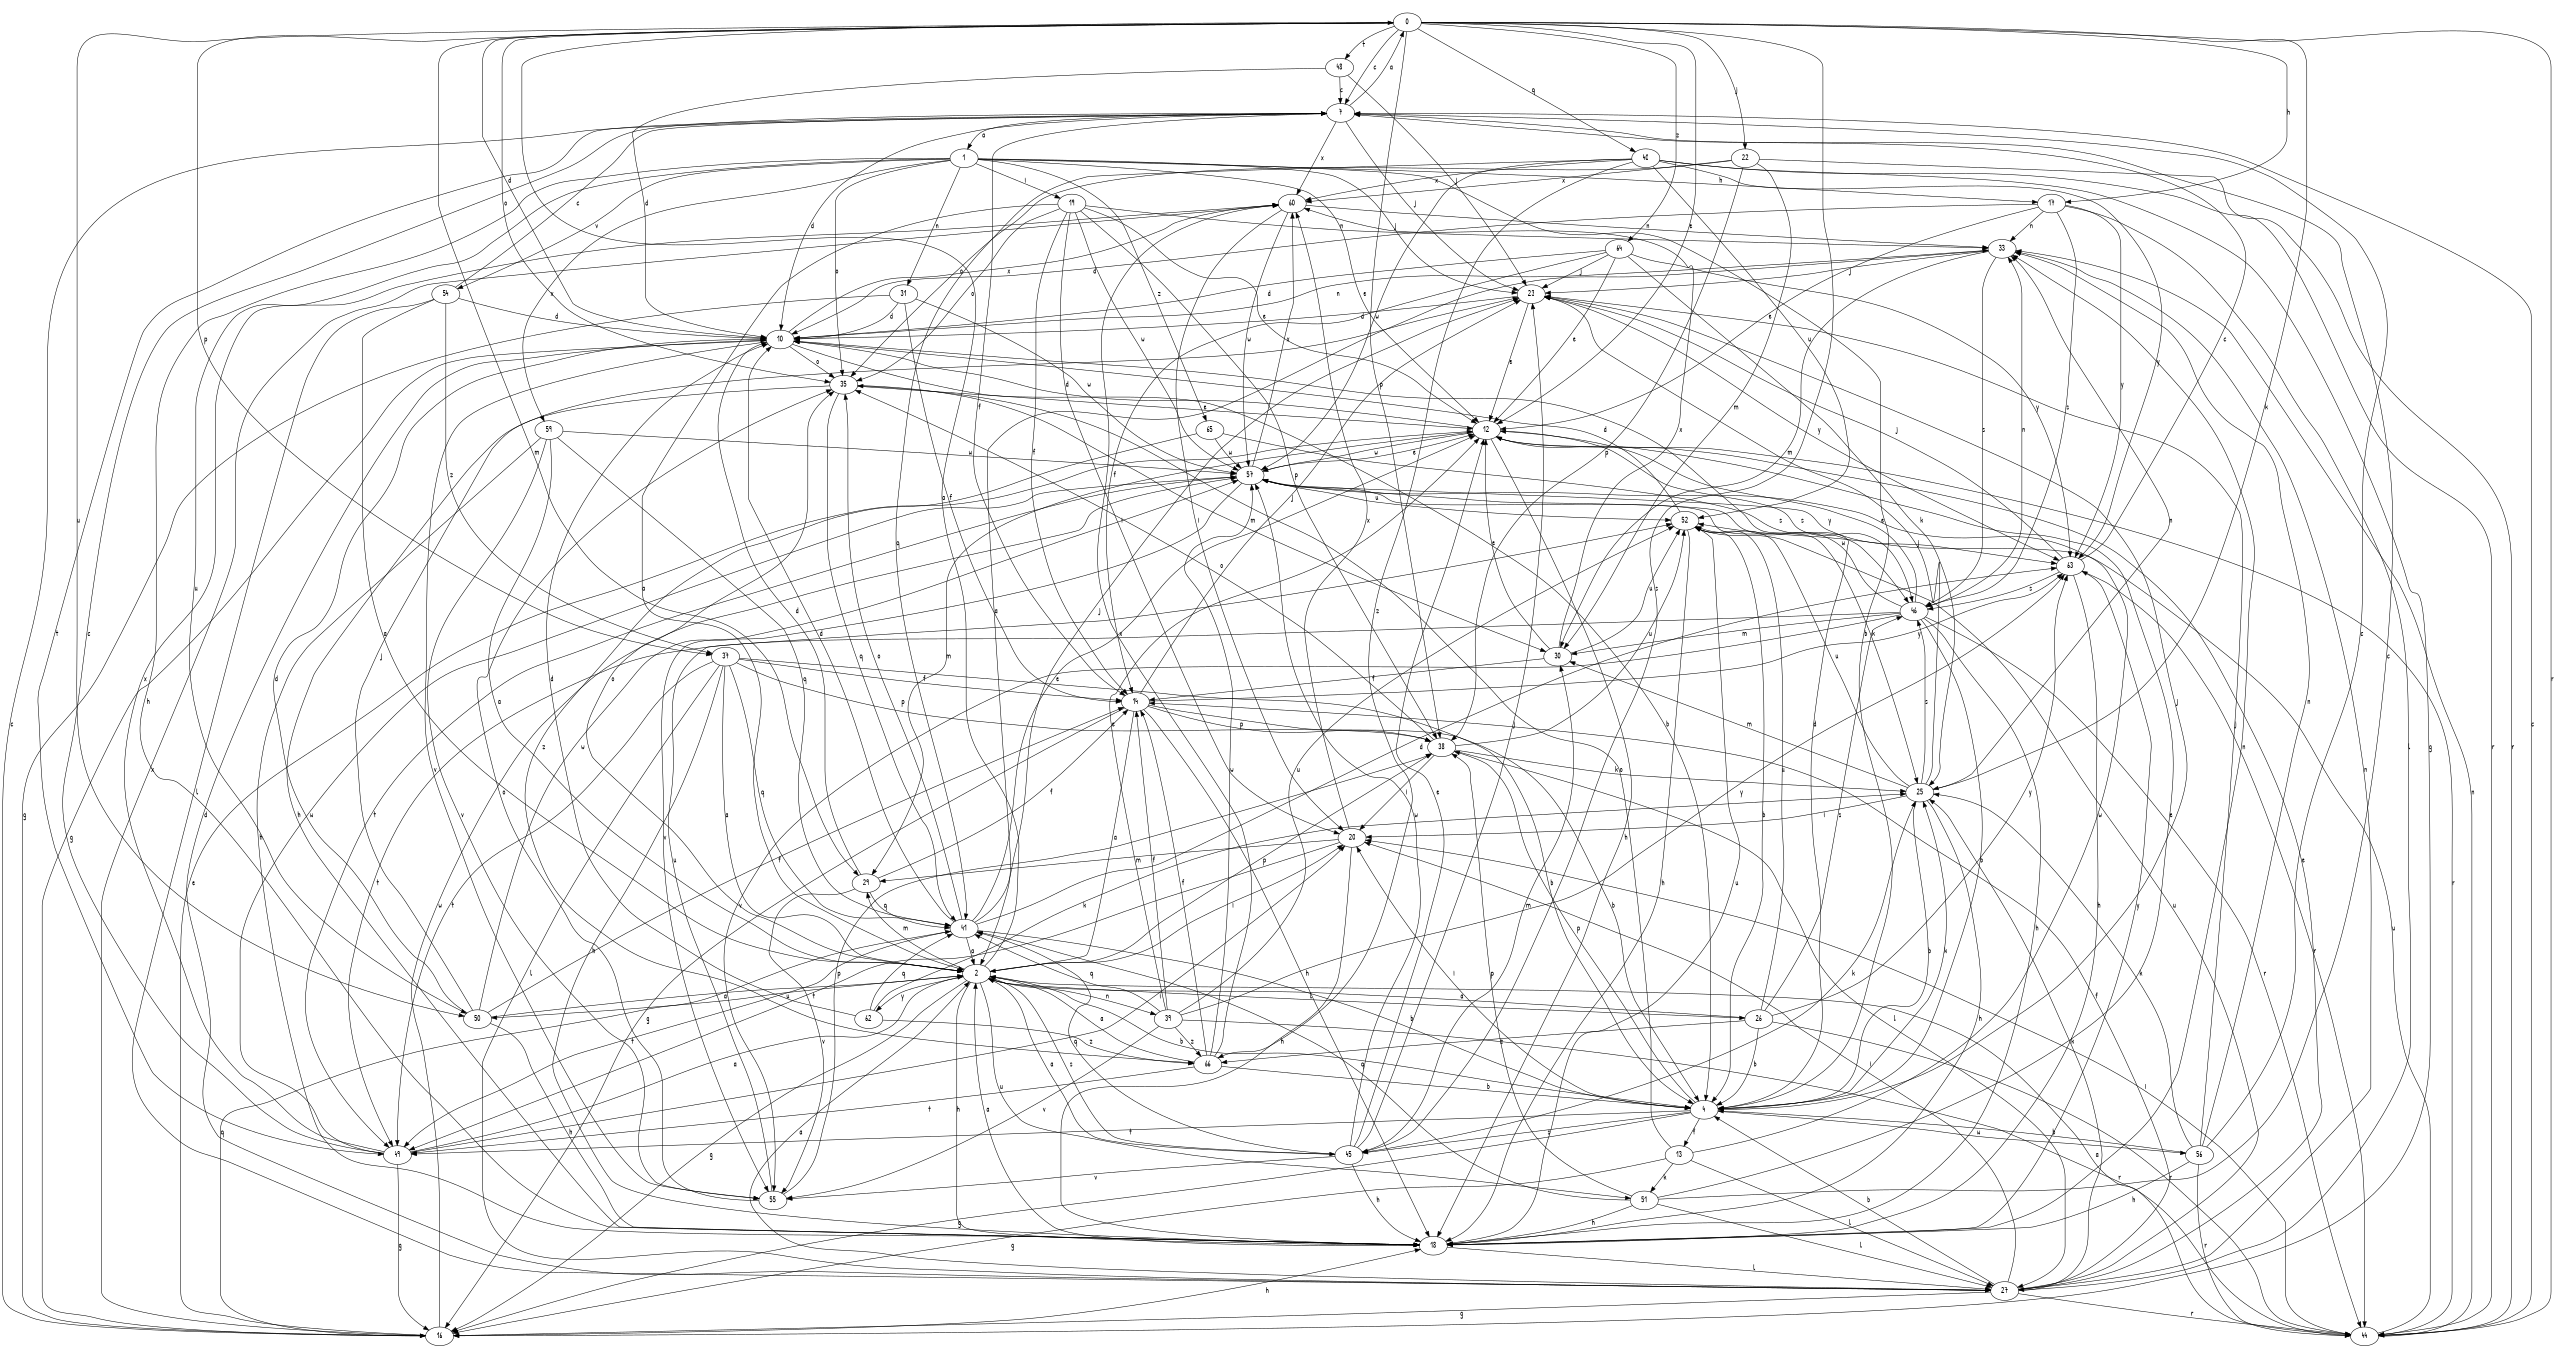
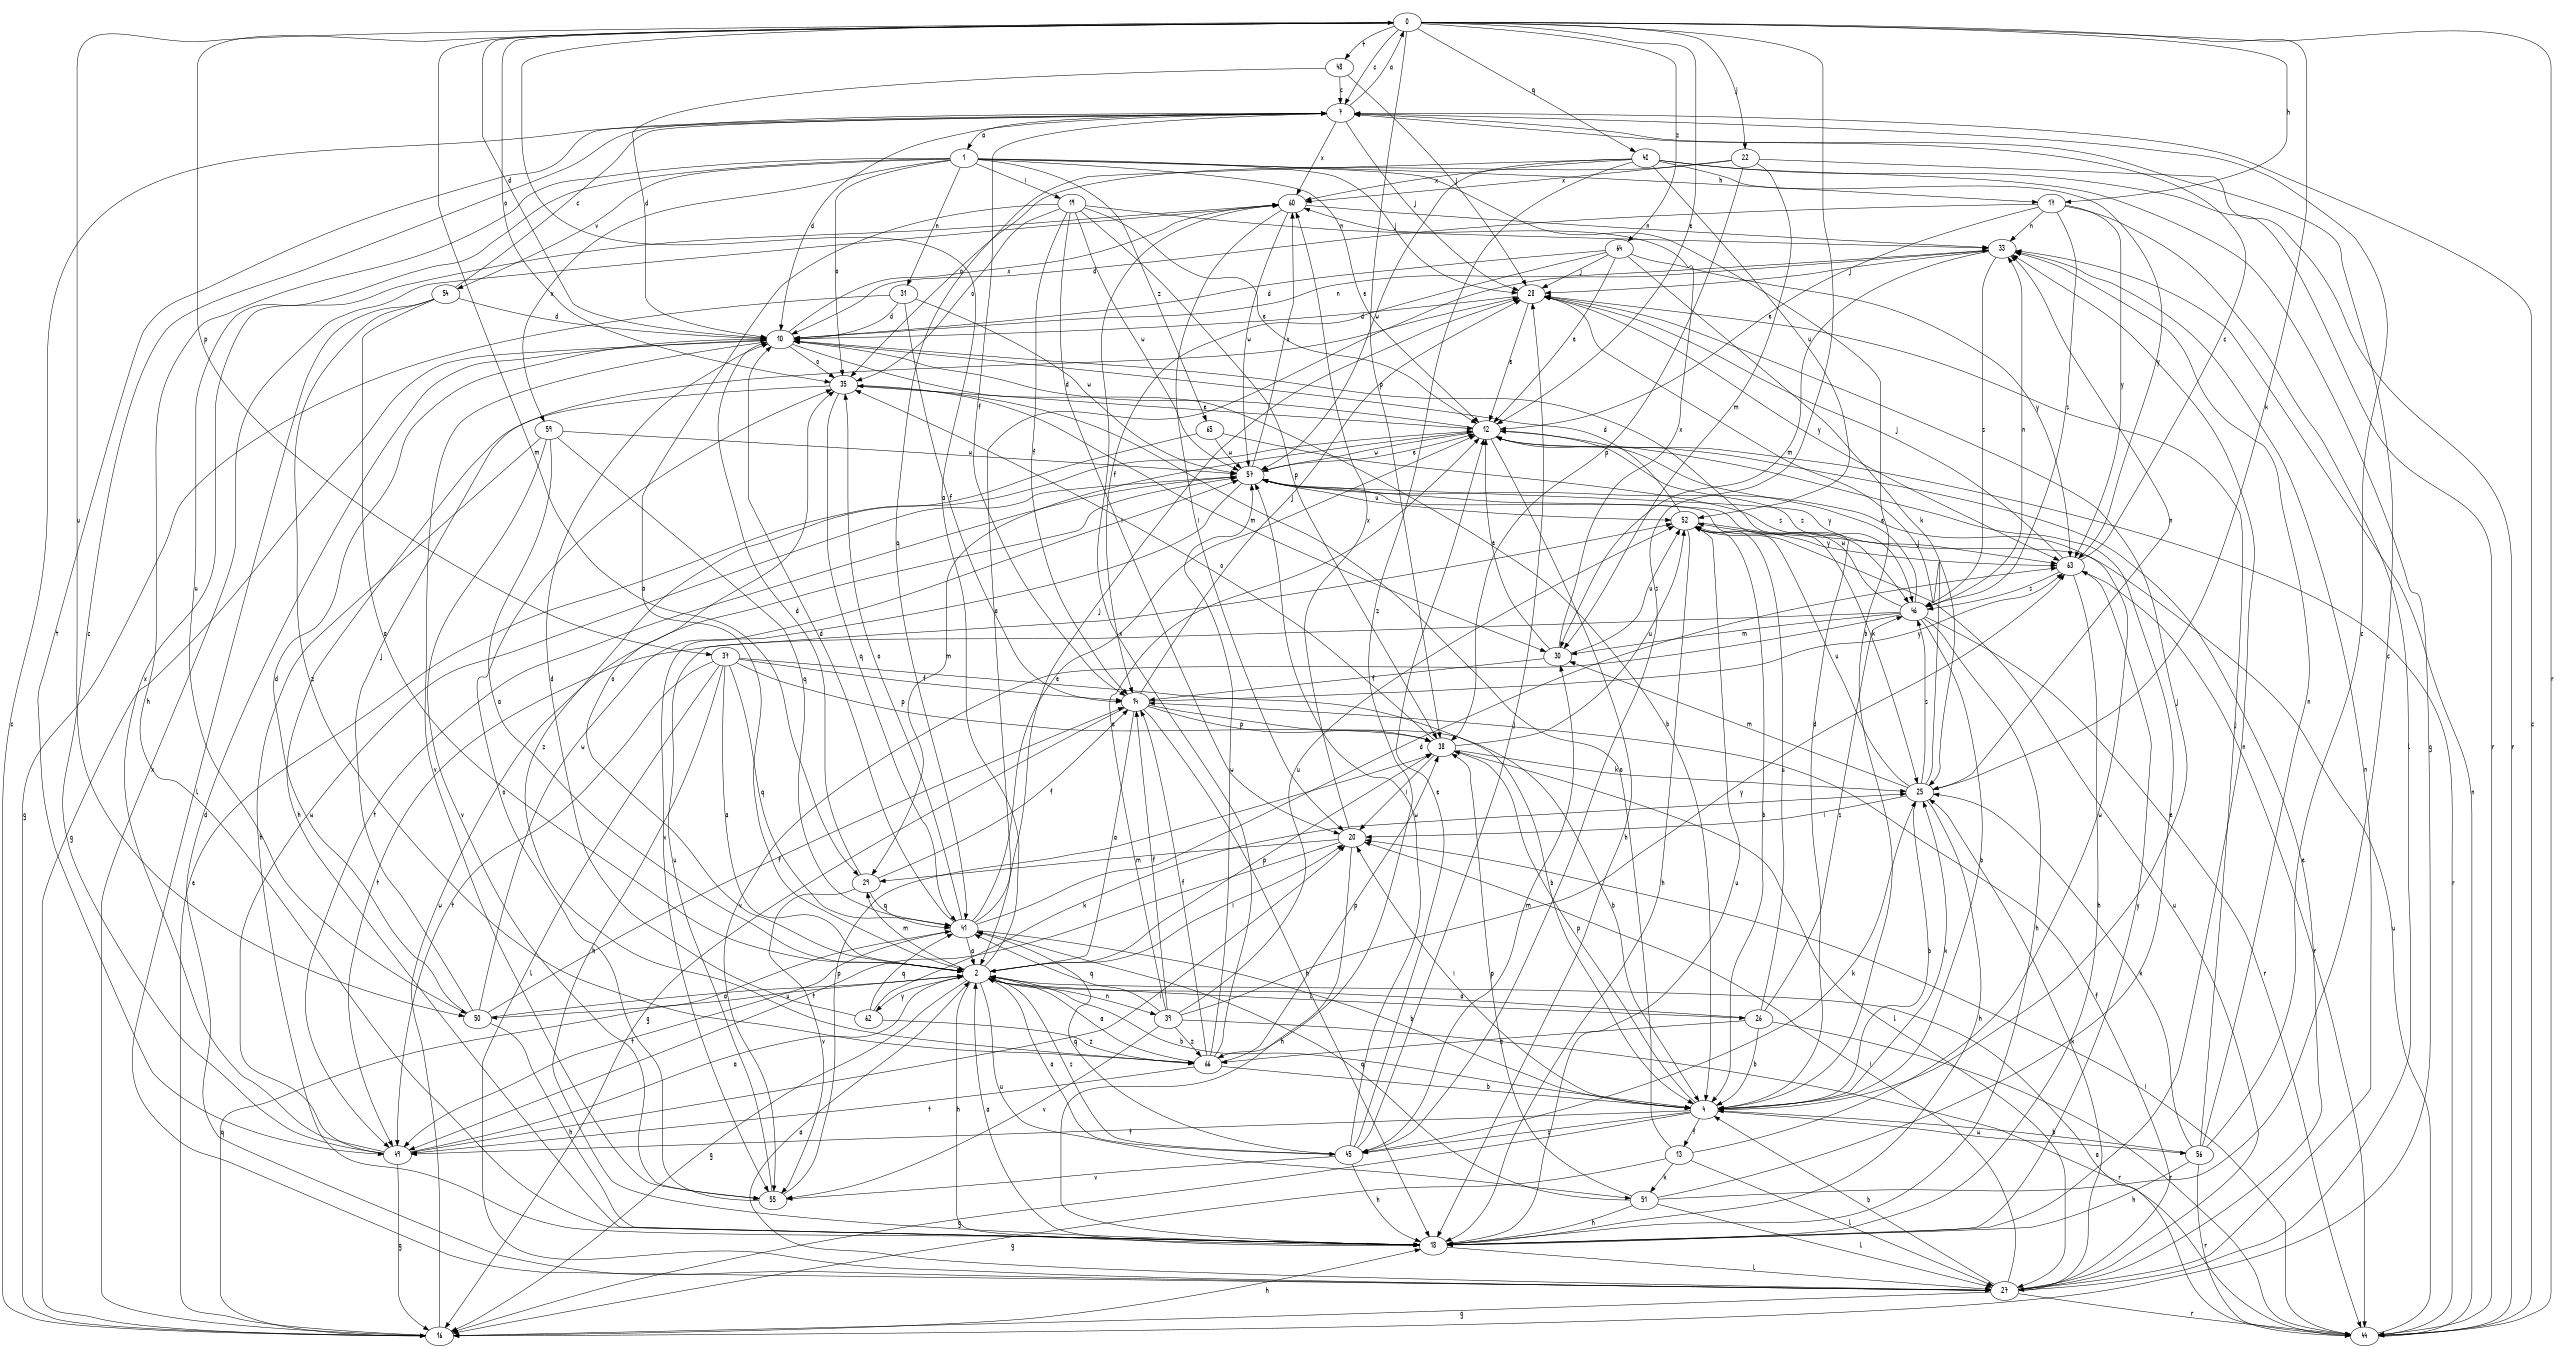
(1531, 294) -> (1531, 294)
(485, 544) -> (478, 910)
(1989, 846) -> (1874, 554)
none -> (1341, 924)
